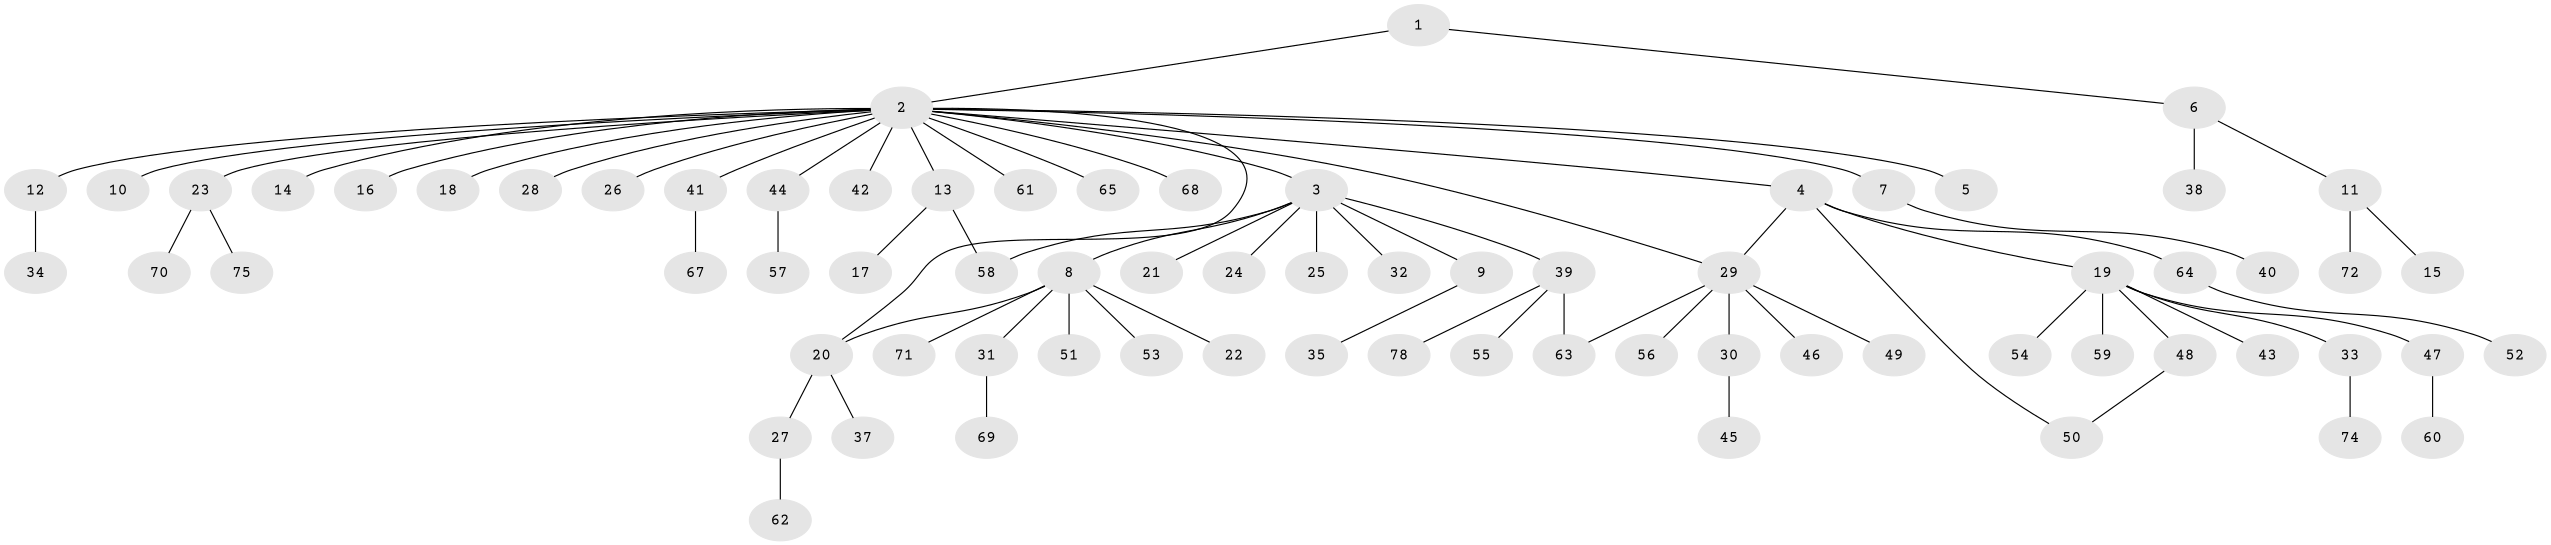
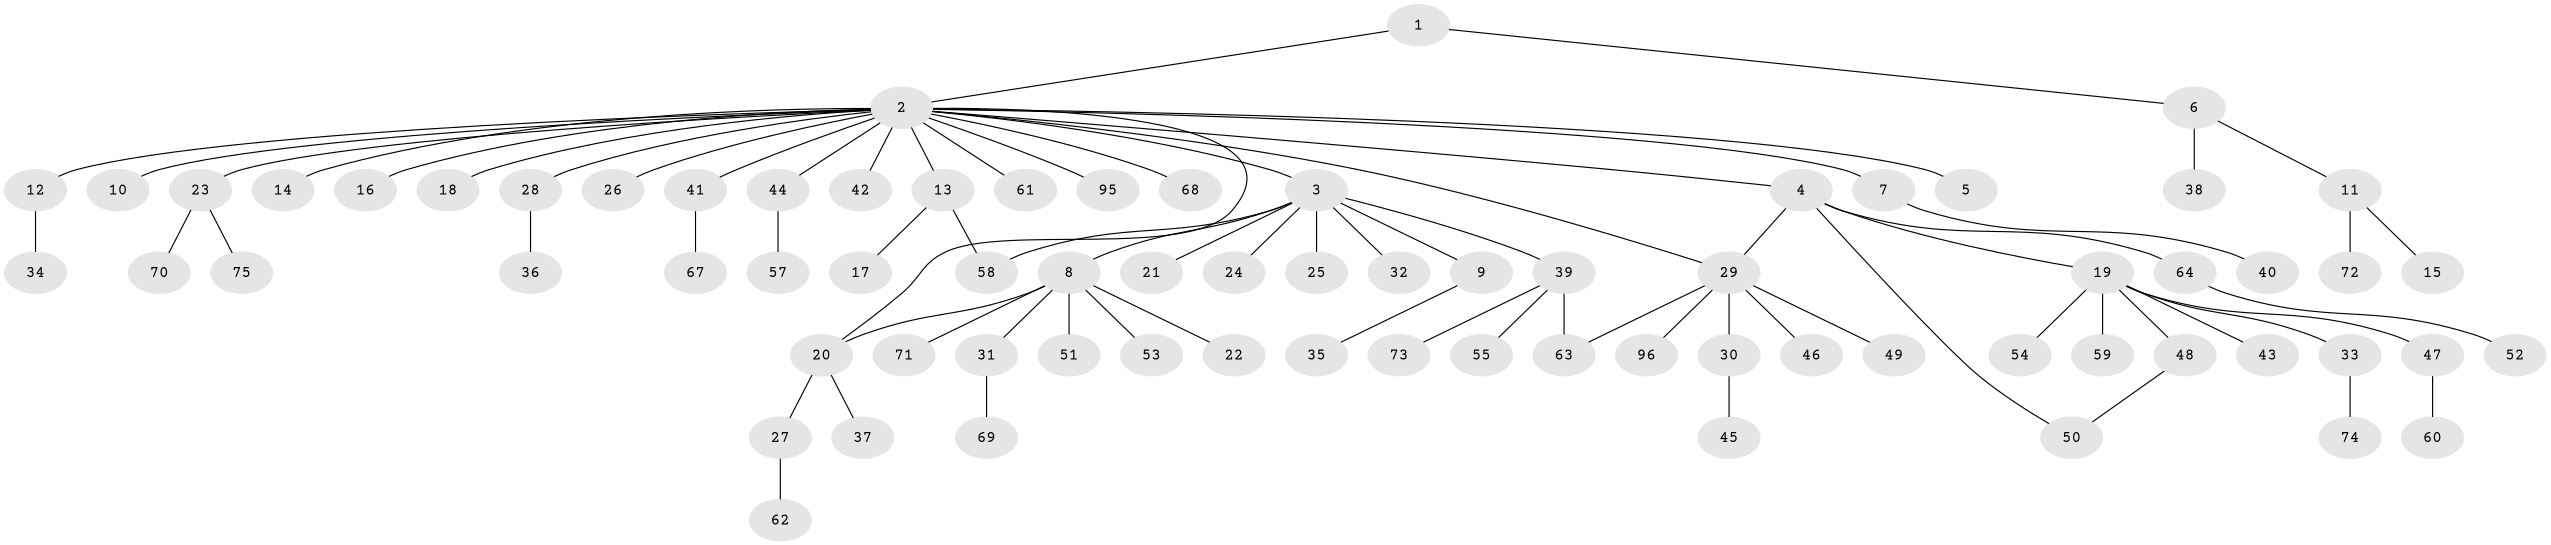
(1108, 190) -> (1108, 190)
none -> (531, 273)
(1399, 355) -> (1399, 355)
(1647, 355) -> (1647, 355)
